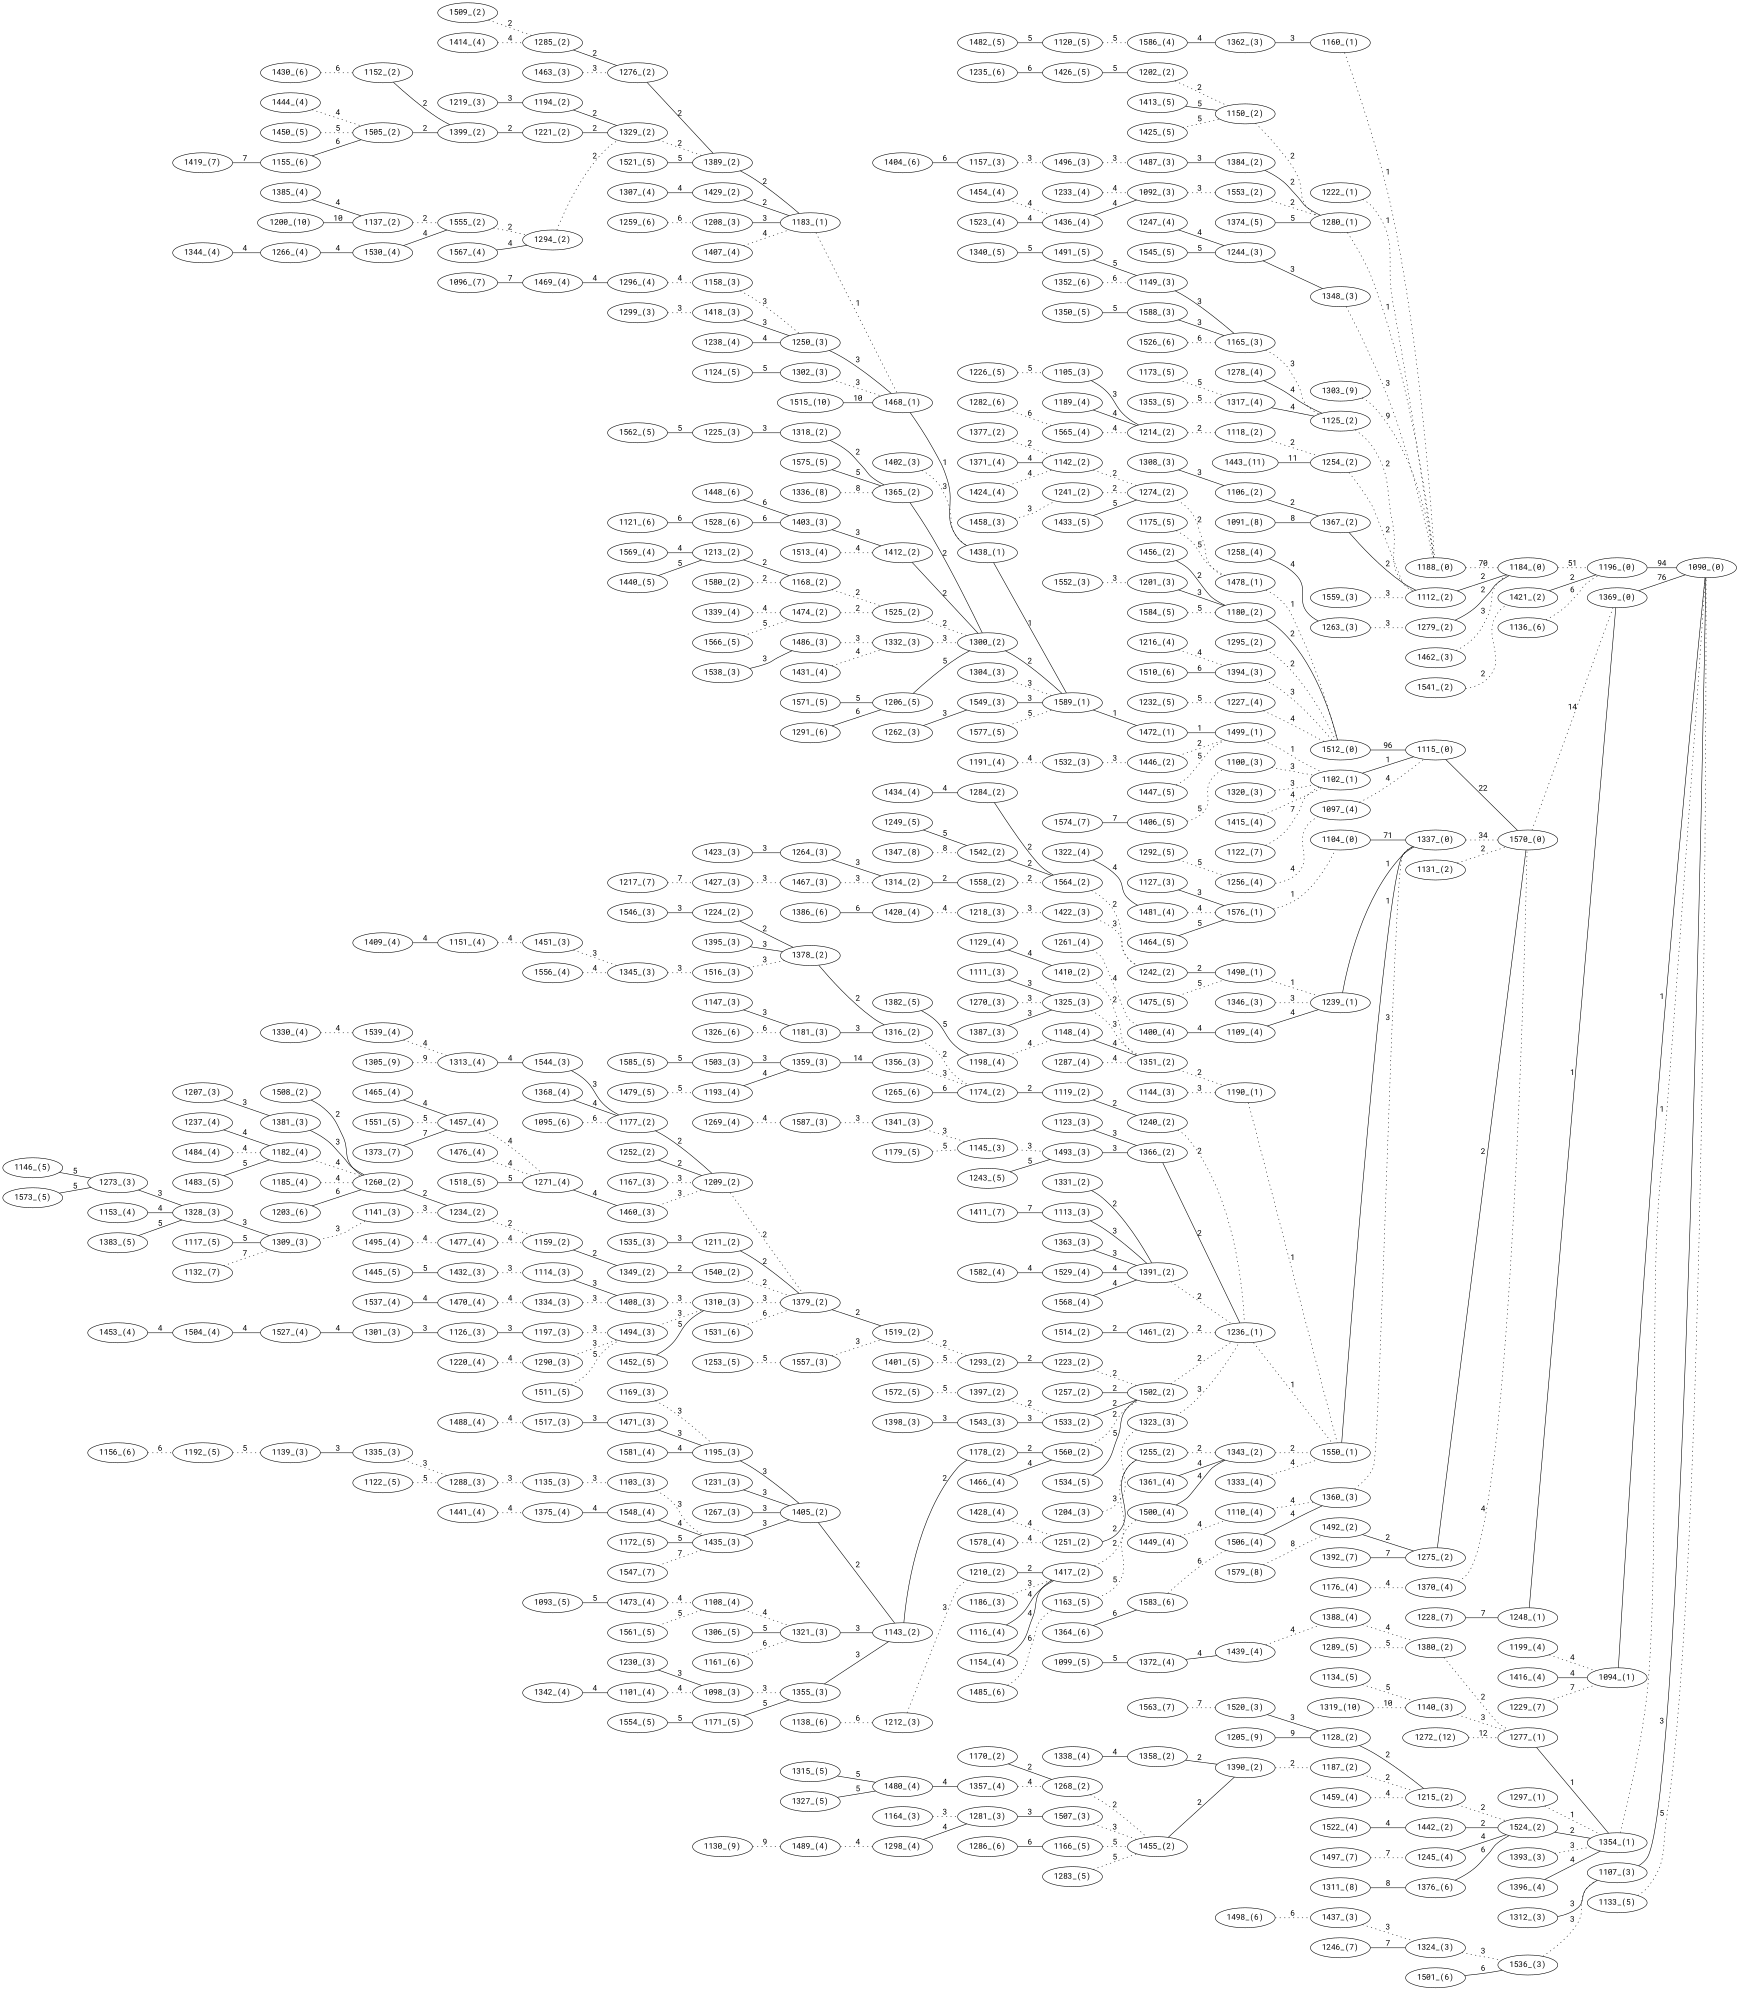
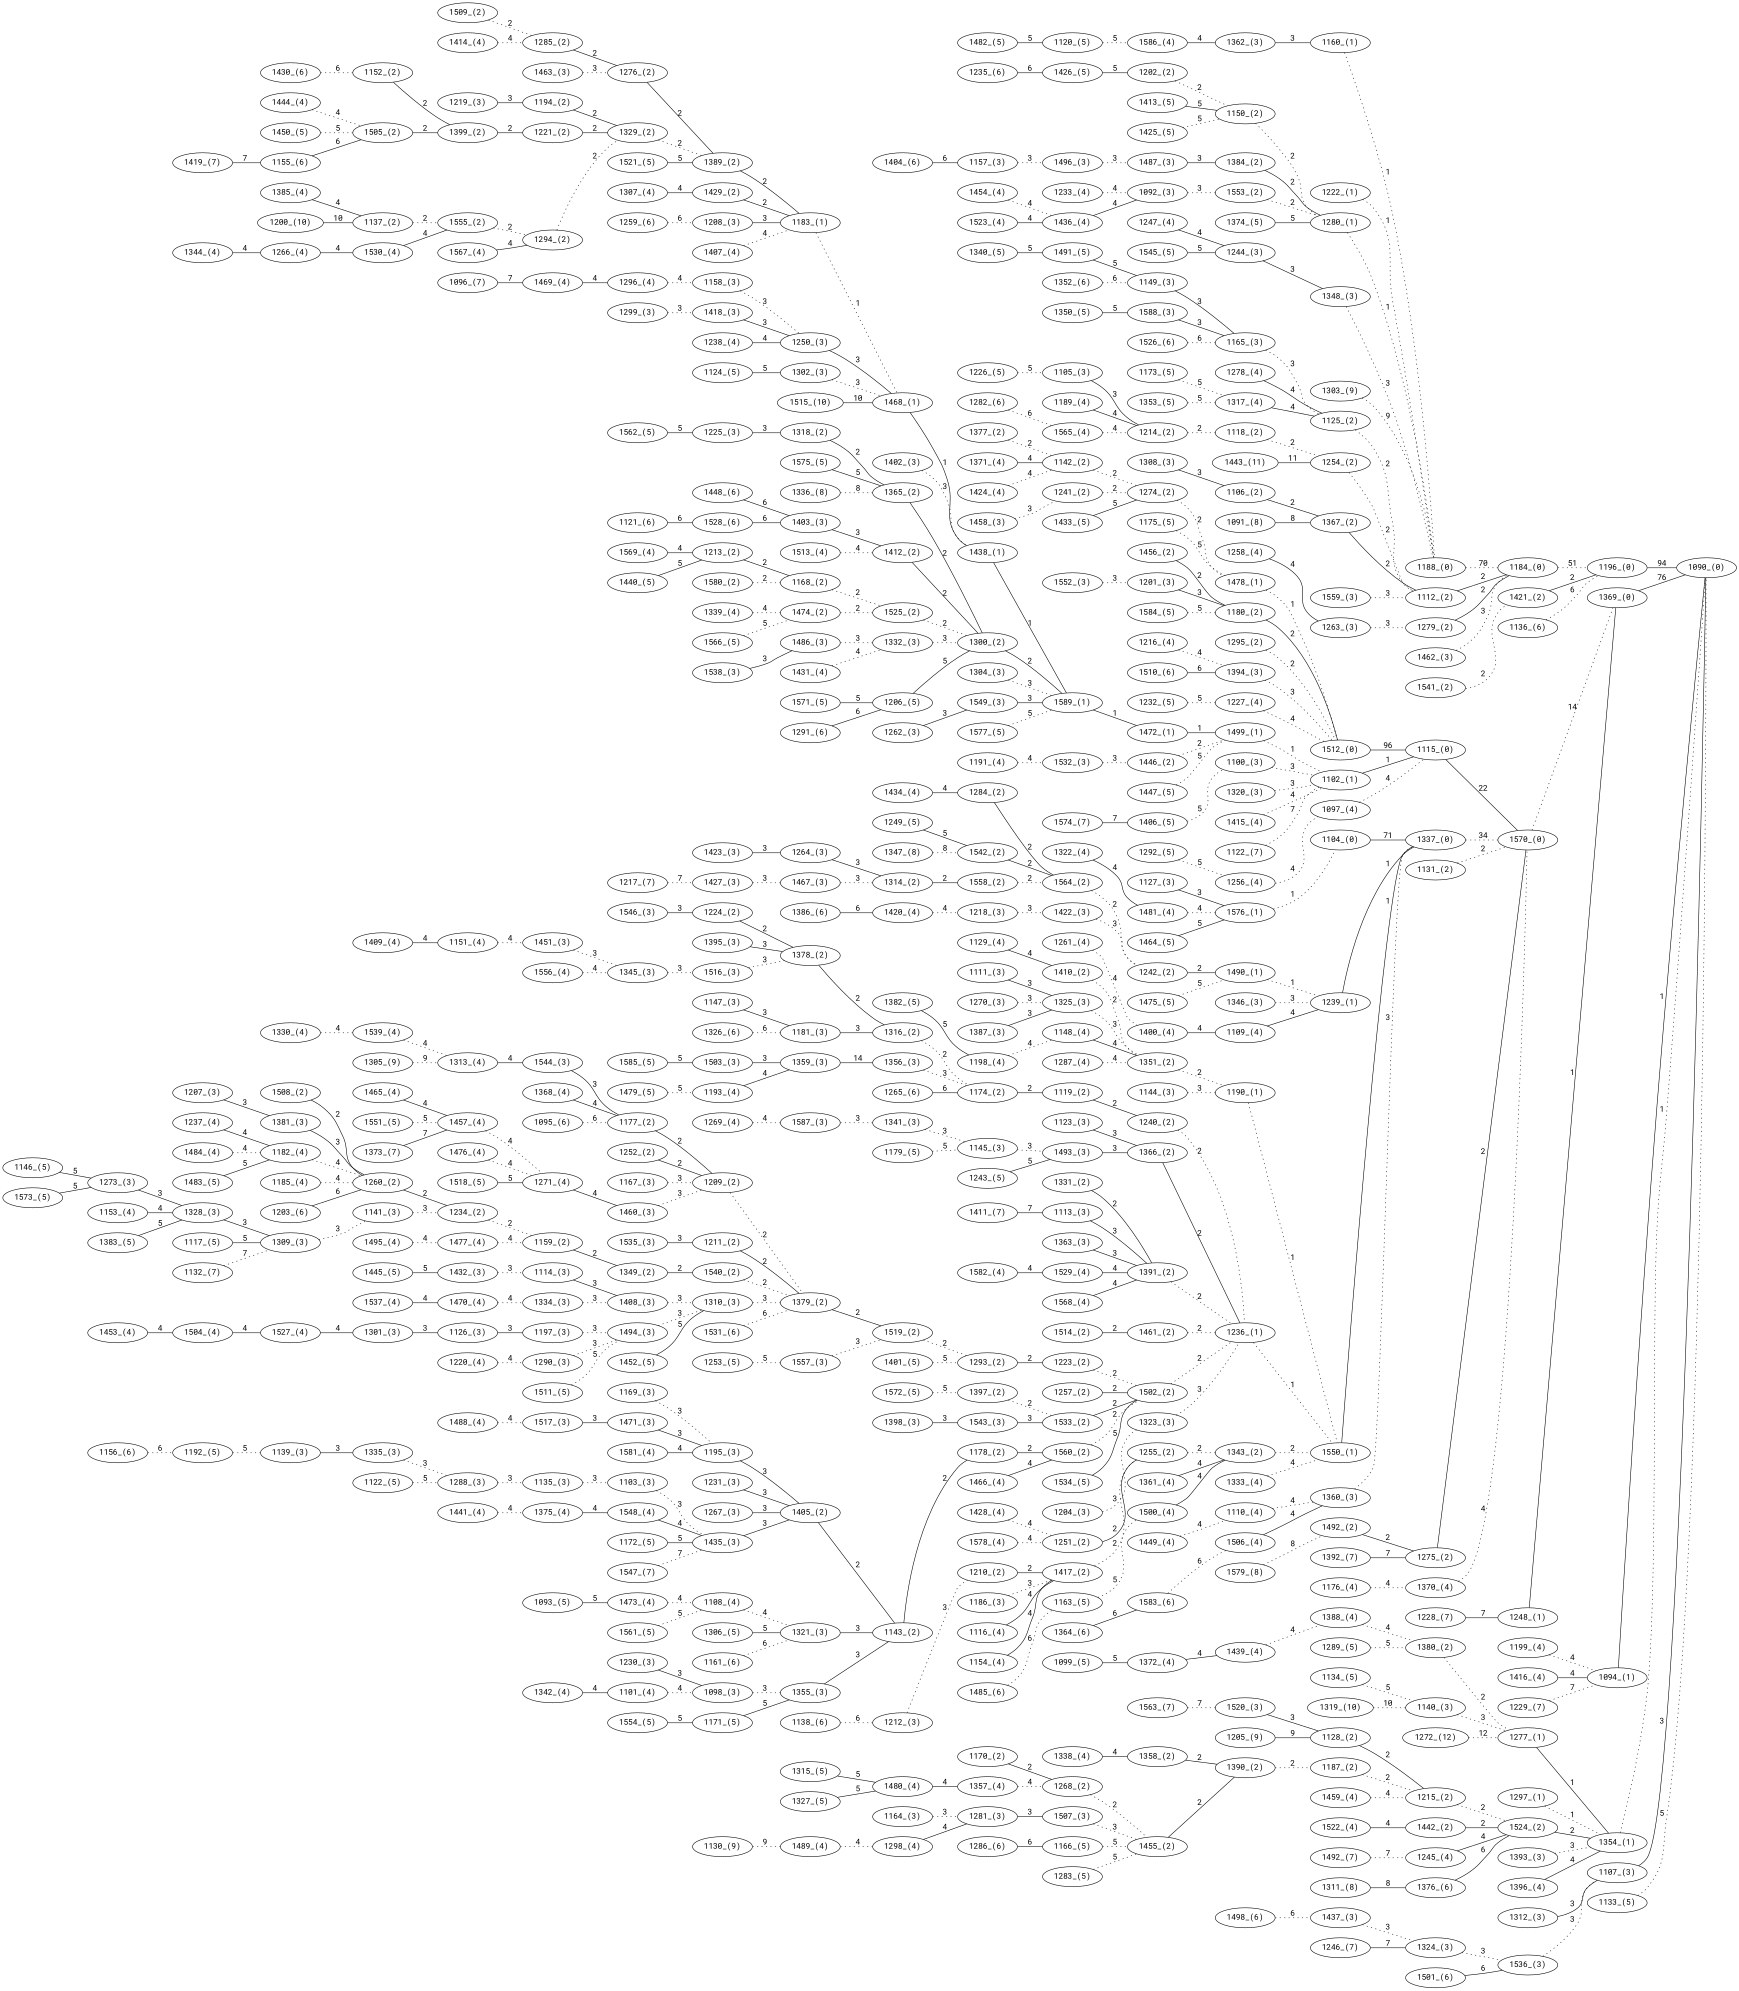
(1340, 1858) -> (1340, 1858)
